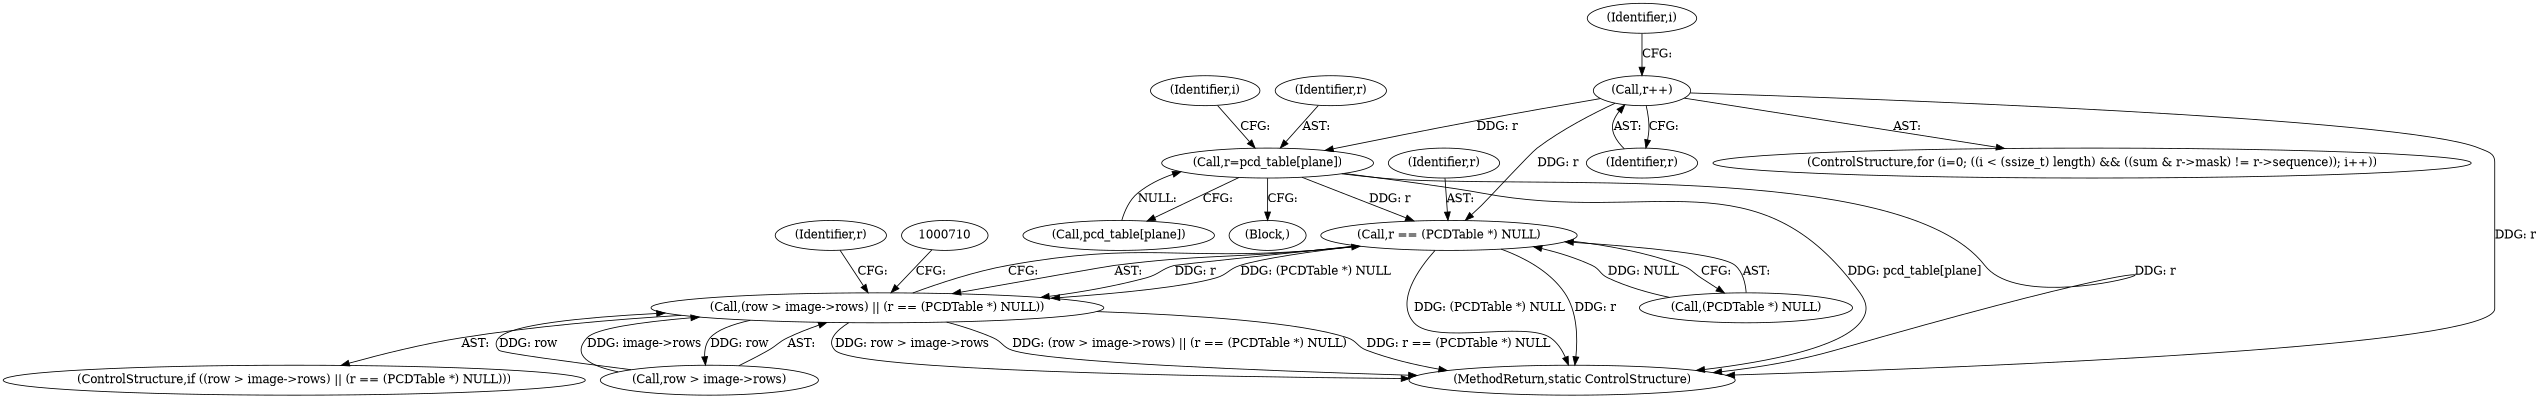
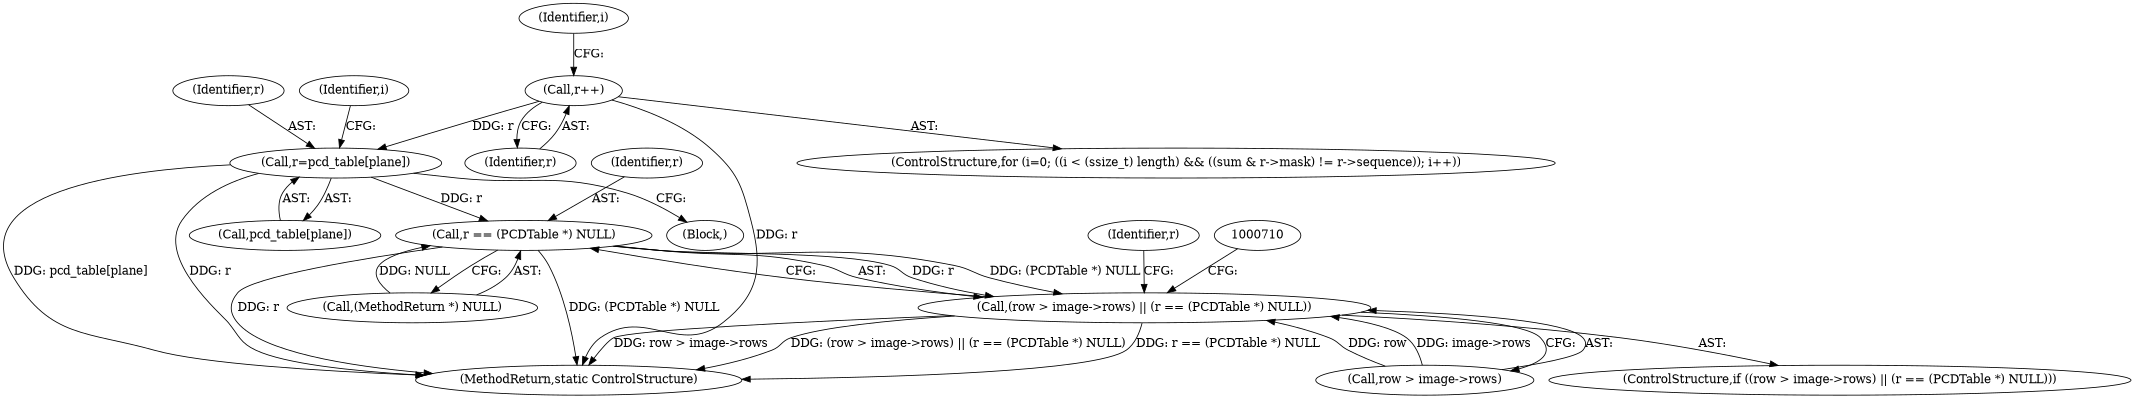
(1536, 149) -> none
(1159, 199) -> (298, 199)
(1220, 199) -> (340, 199)
(1746, 308) -> (412, 308)
(739, 344) -> (1562, 344)
